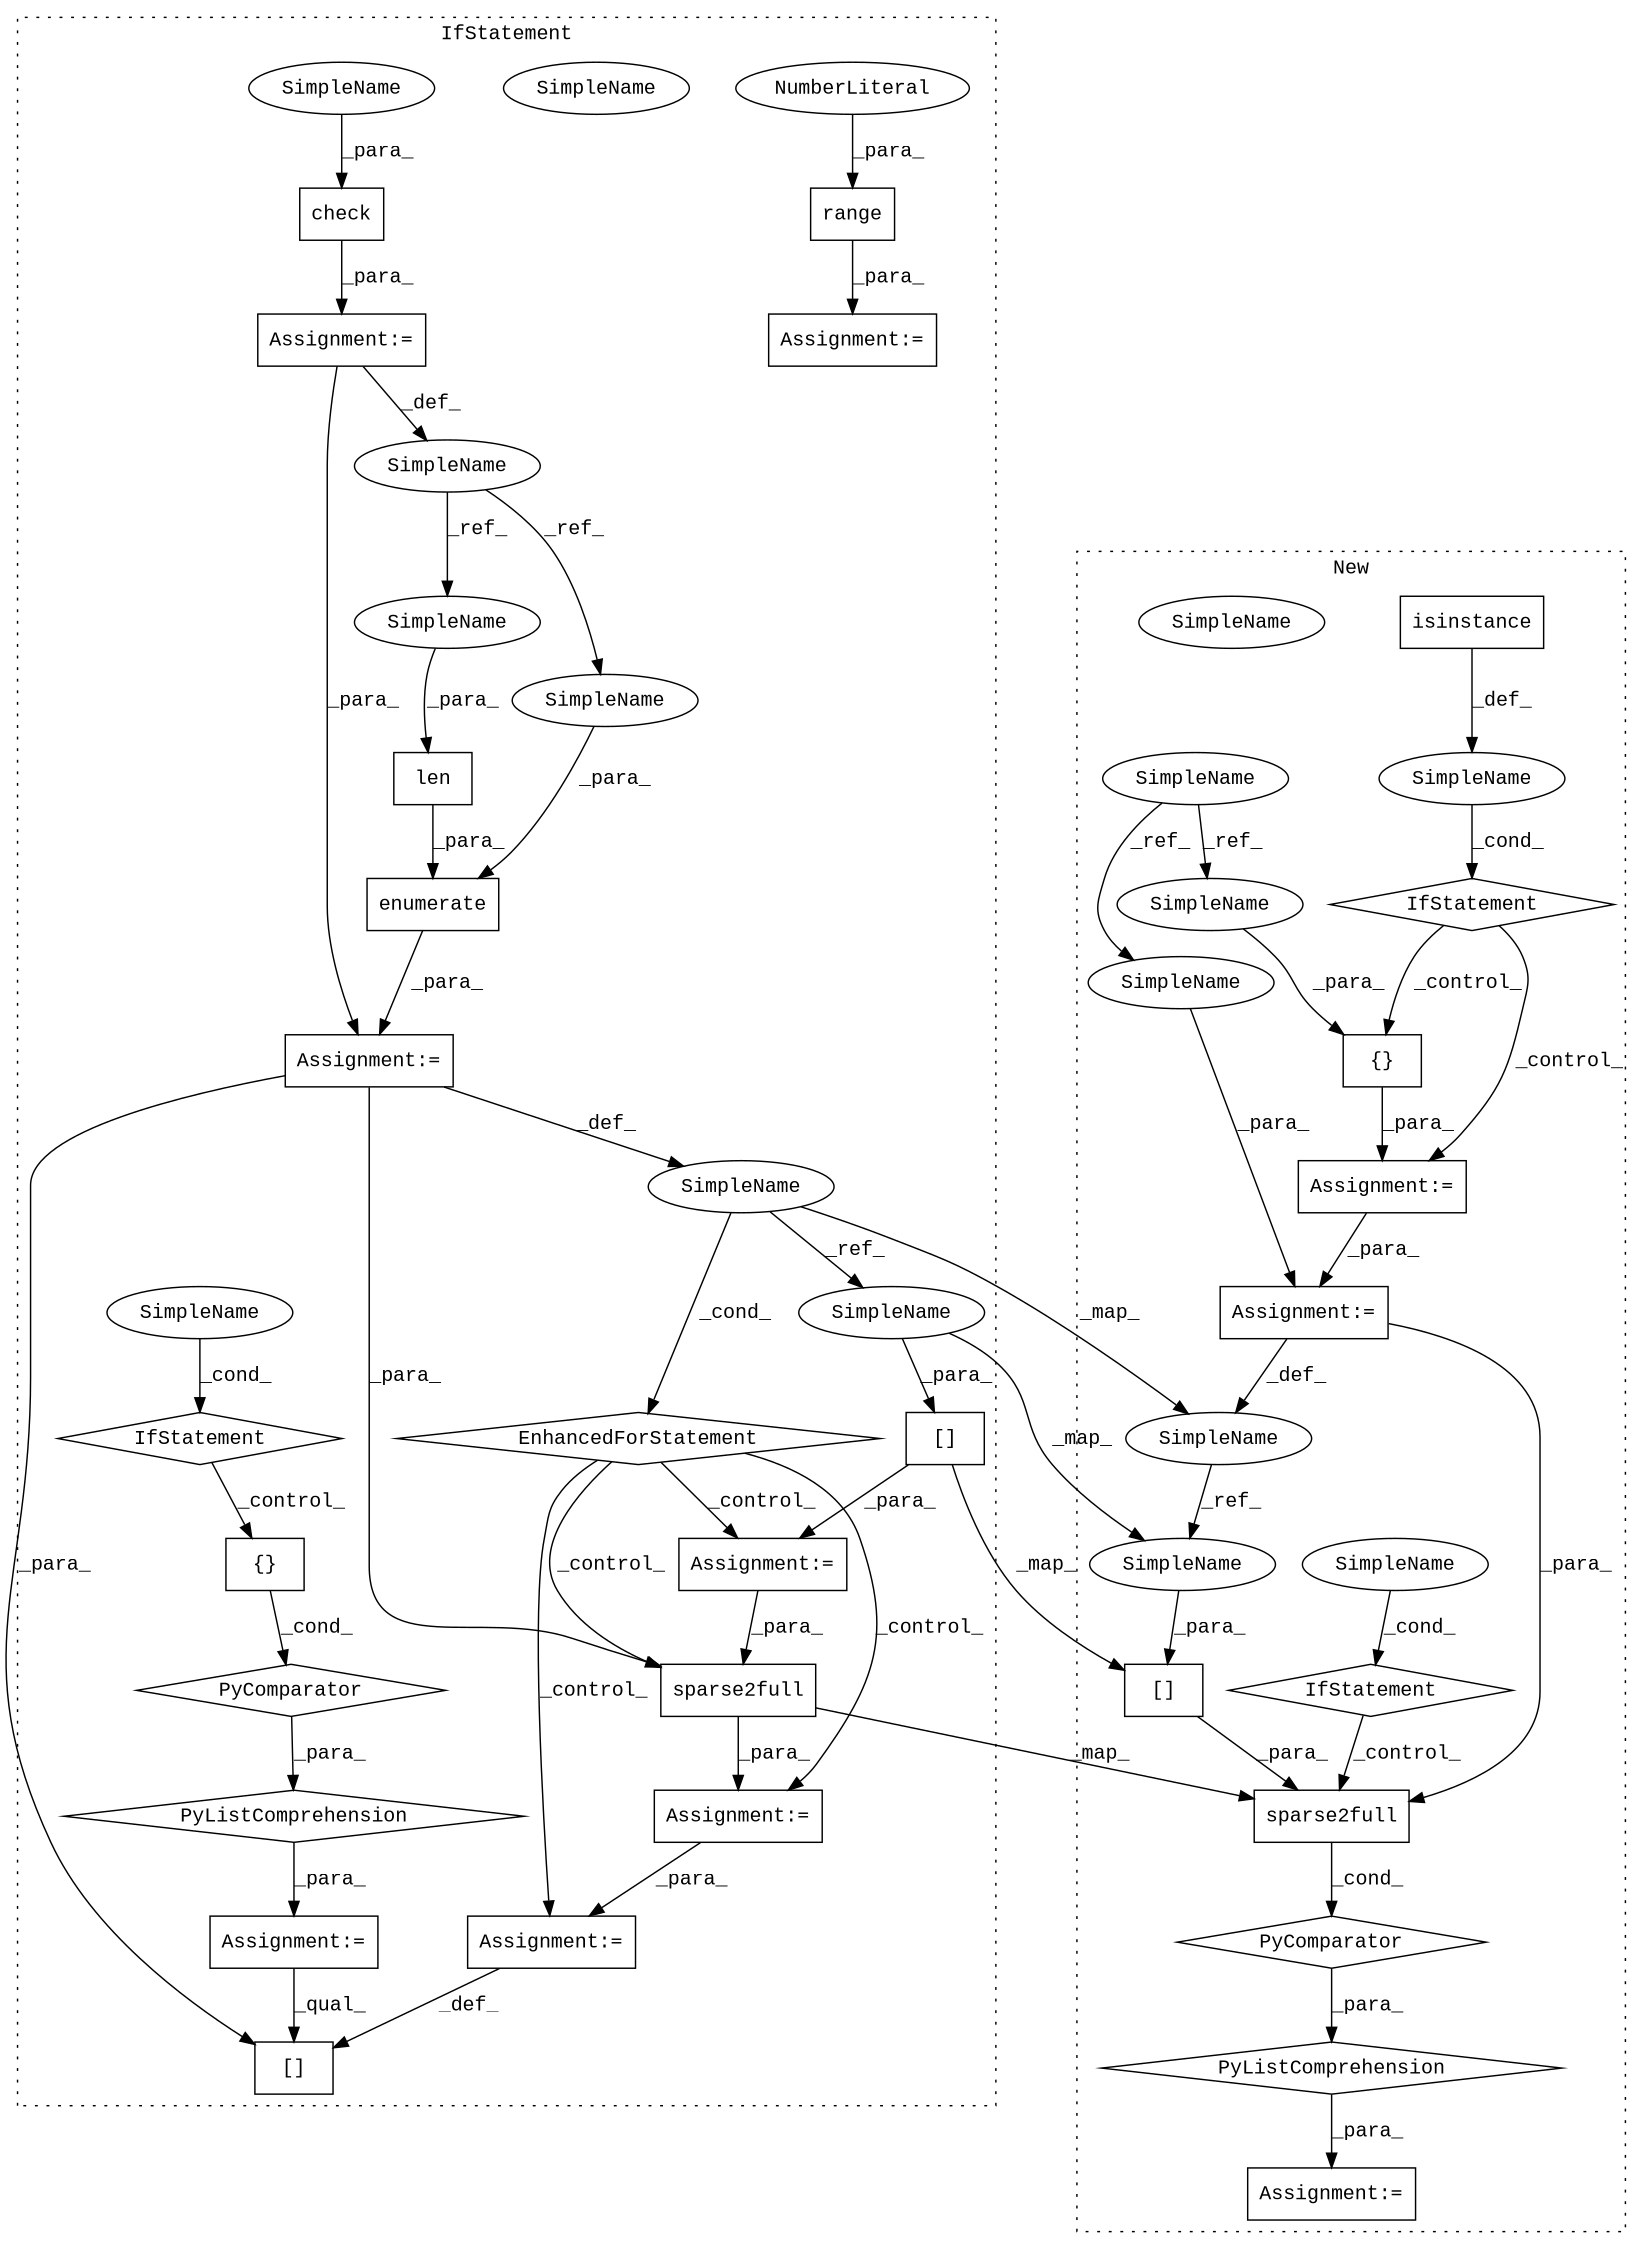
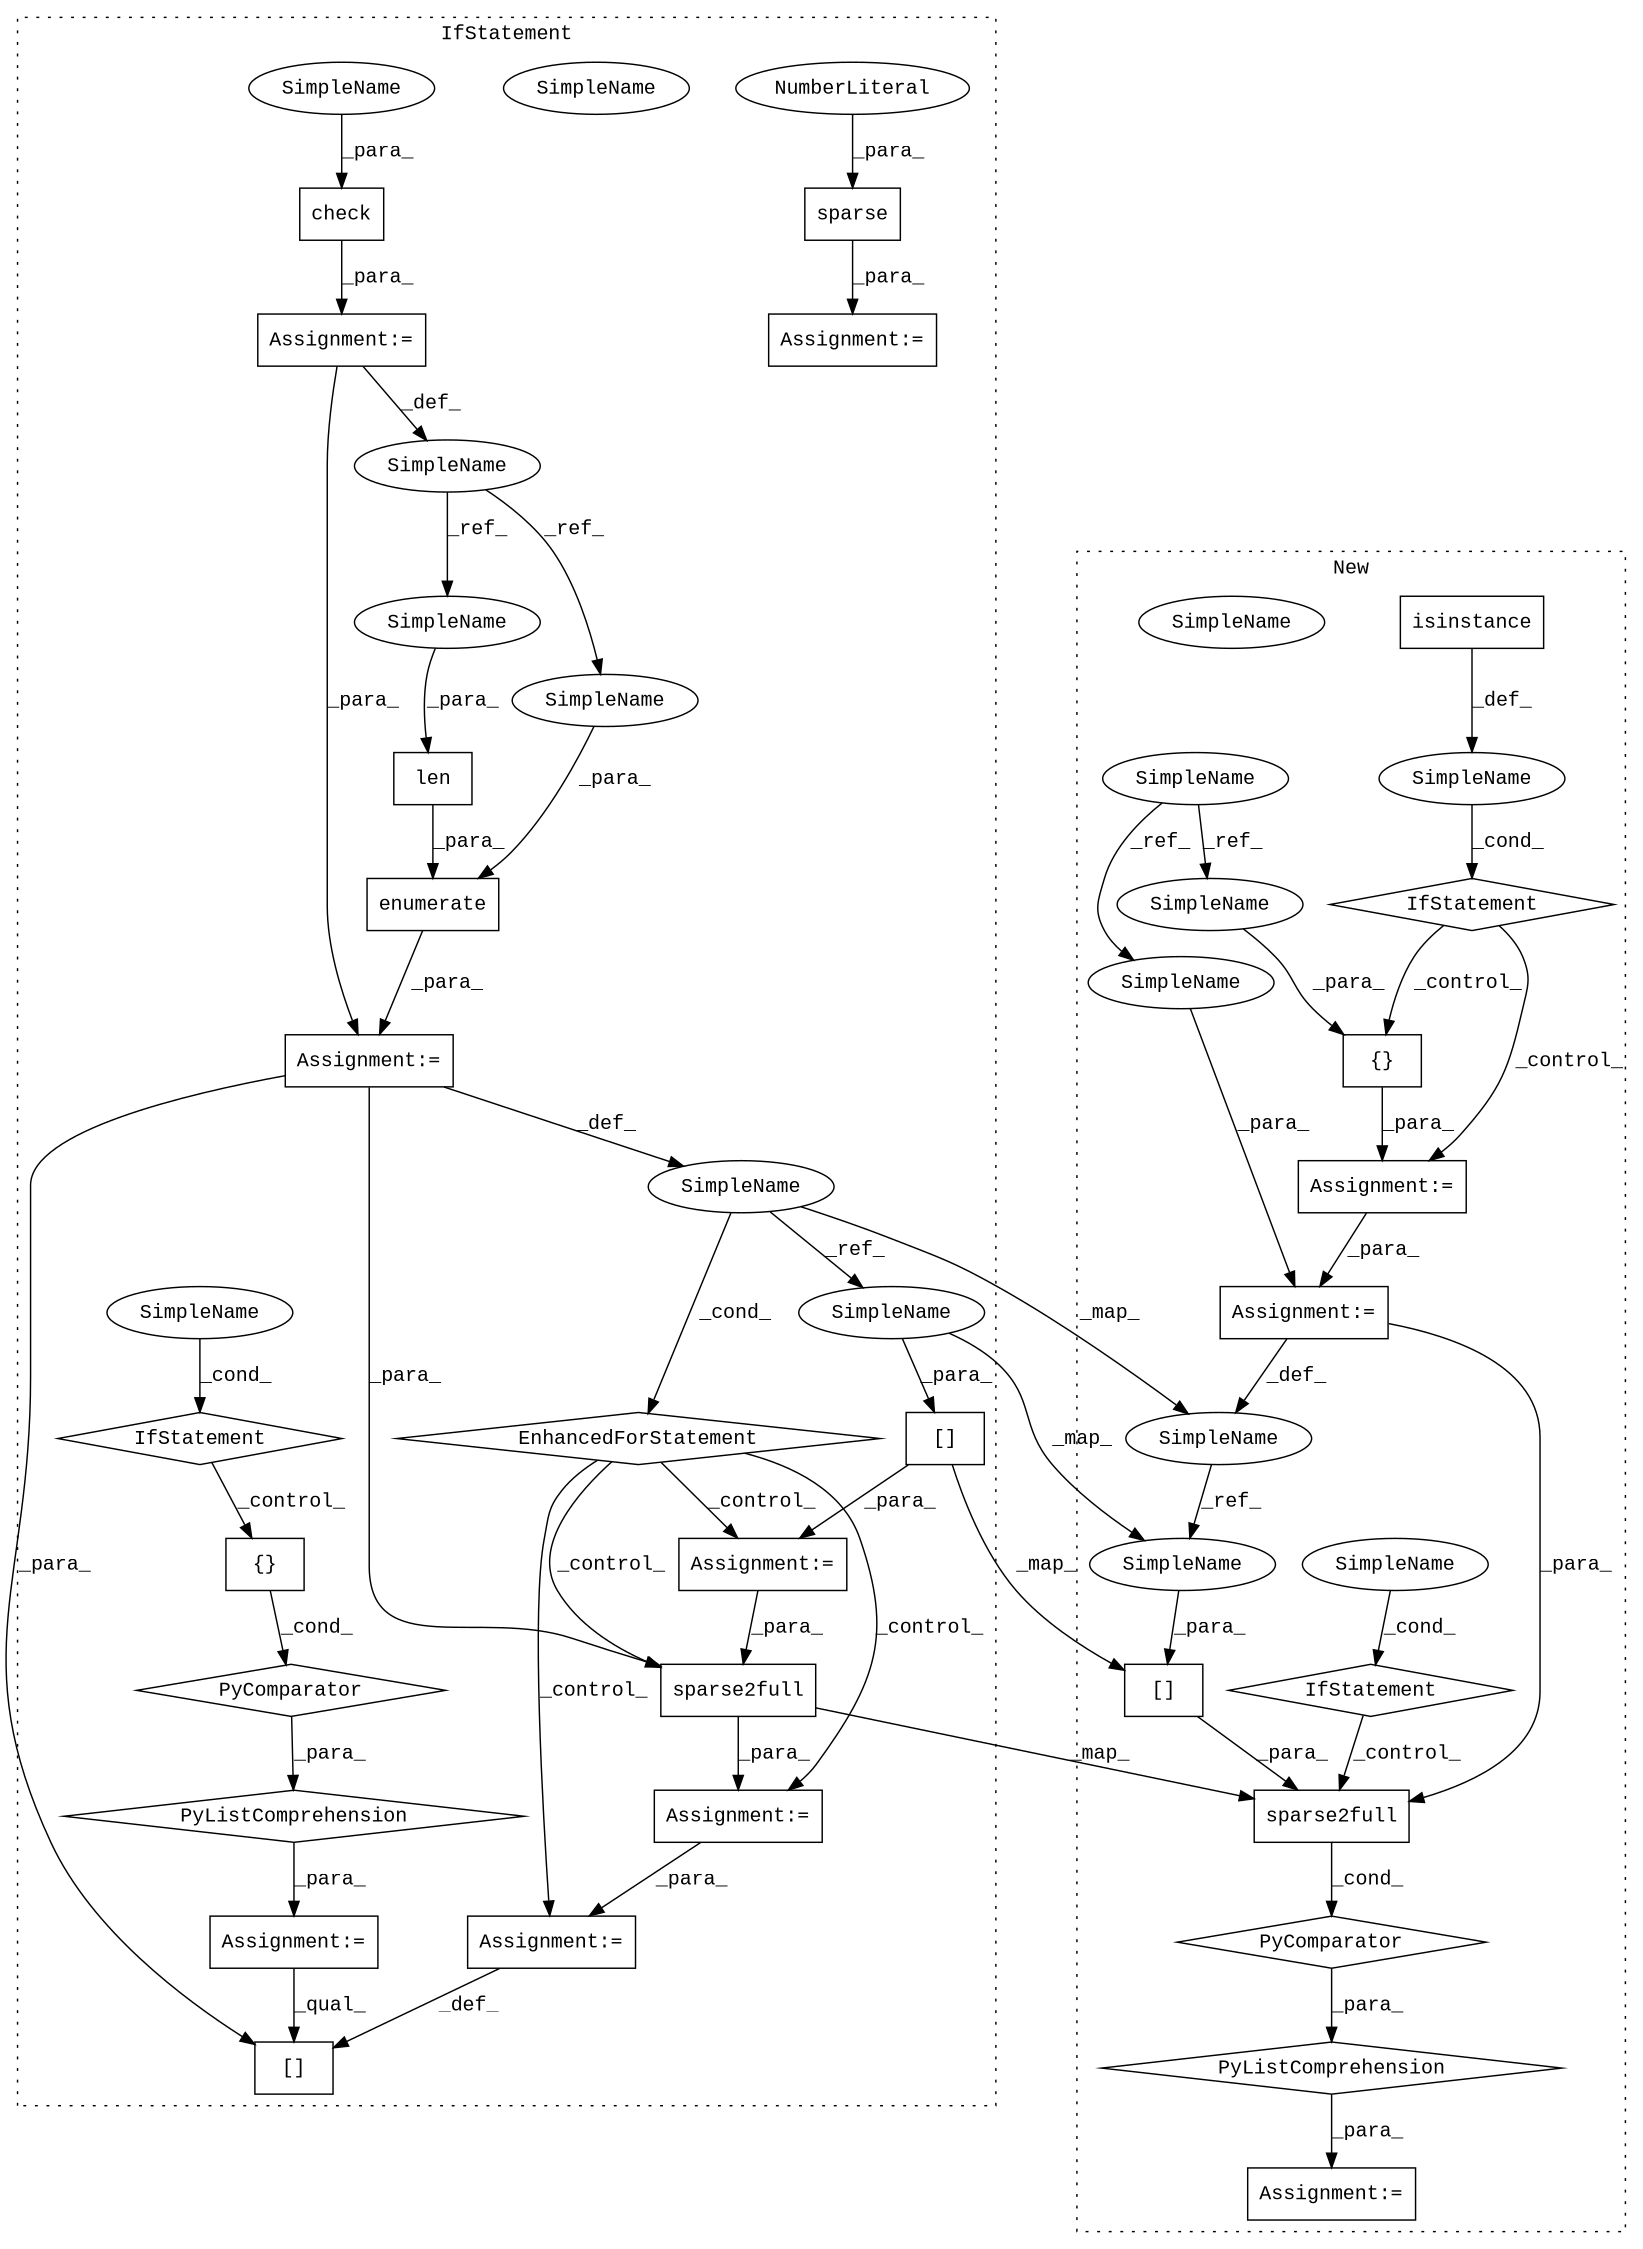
(853, 214) -> (853, 214)
